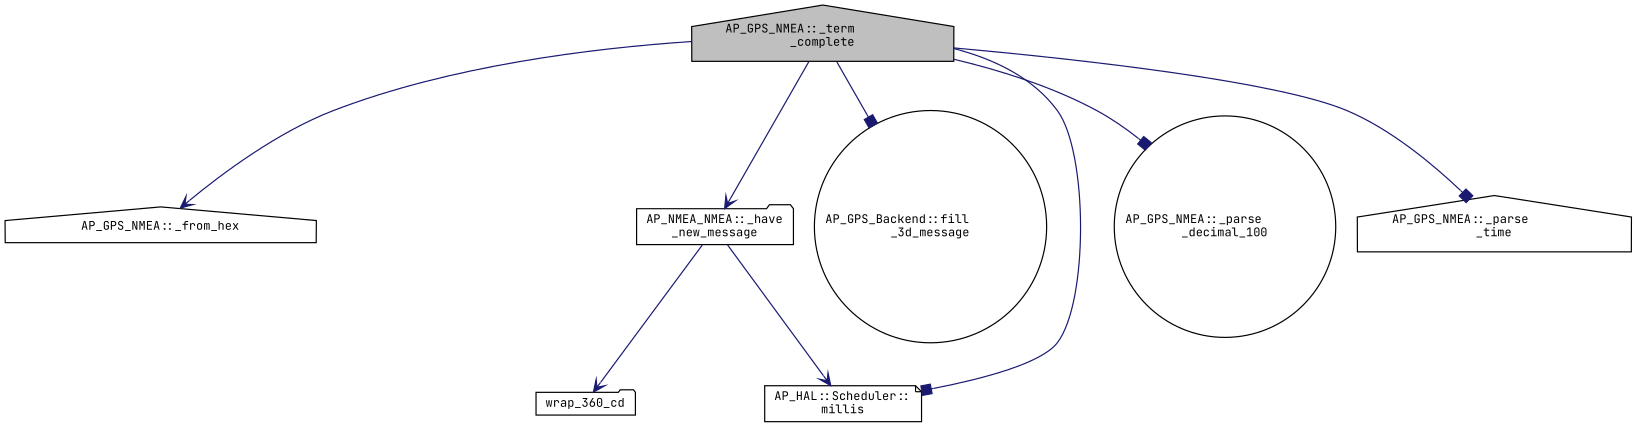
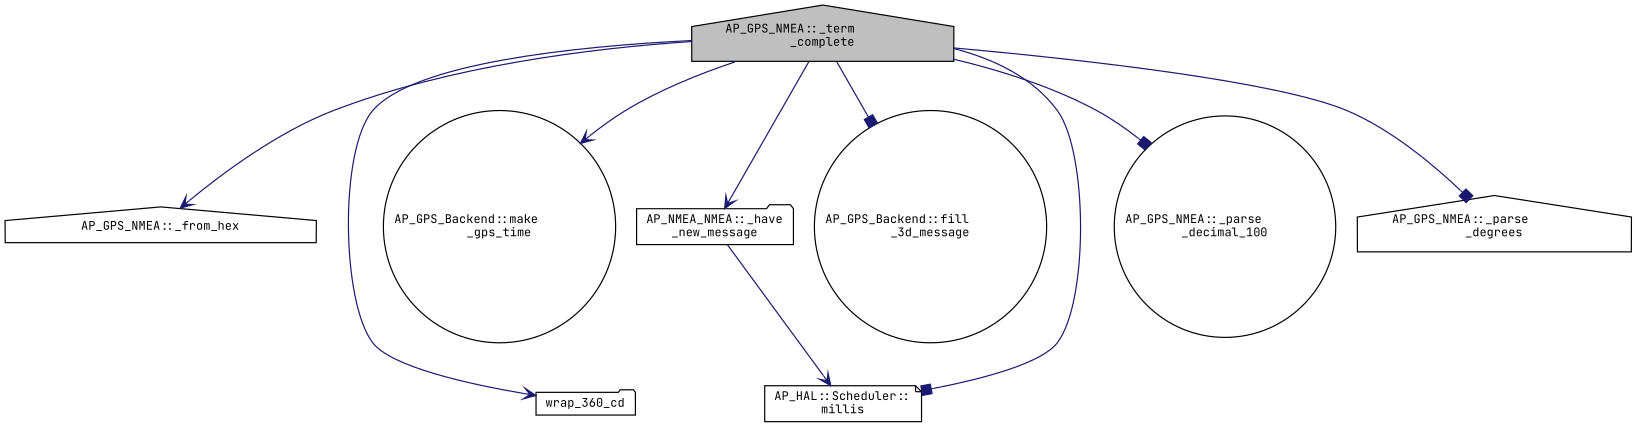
none -> (500, 227)
(1494, 227) -> (1494, 227)
(652, 314) -> (358, 142)
